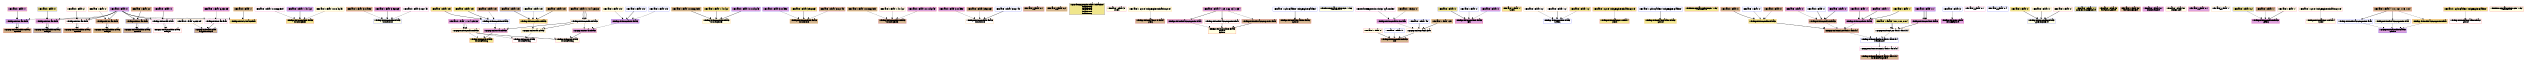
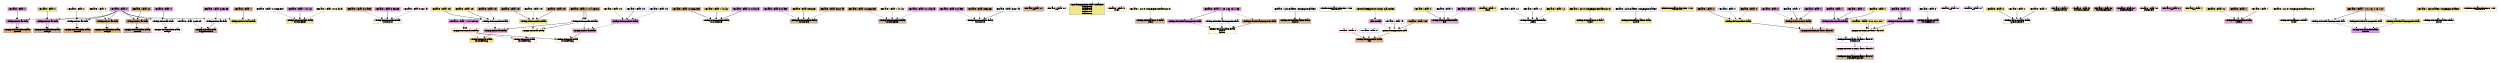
(1057, 9) -> (1057, 9)
(1375, 9) -> (1375, 9)
(1408, 9) -> none
(2086, 9) -> (2060, 9)
(2221, 9) -> (2194, 9)
(1392, 21) -> (1375, 21)
(1419, 31) -> (1395, 31)
